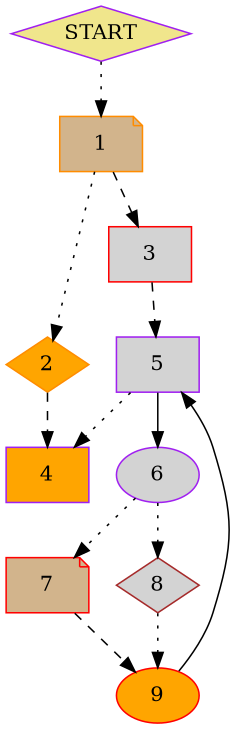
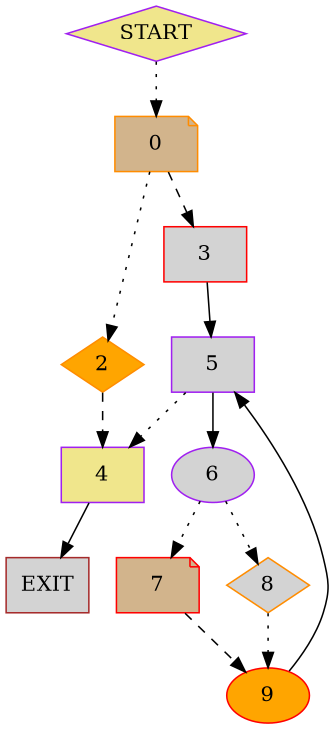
(101, 144) -> (156, 144)
(153, 302) -> (209, 302)
(47, 475) -> (103, 475)
none -> (47, 585)
(158, 585) -> (268, 585)
